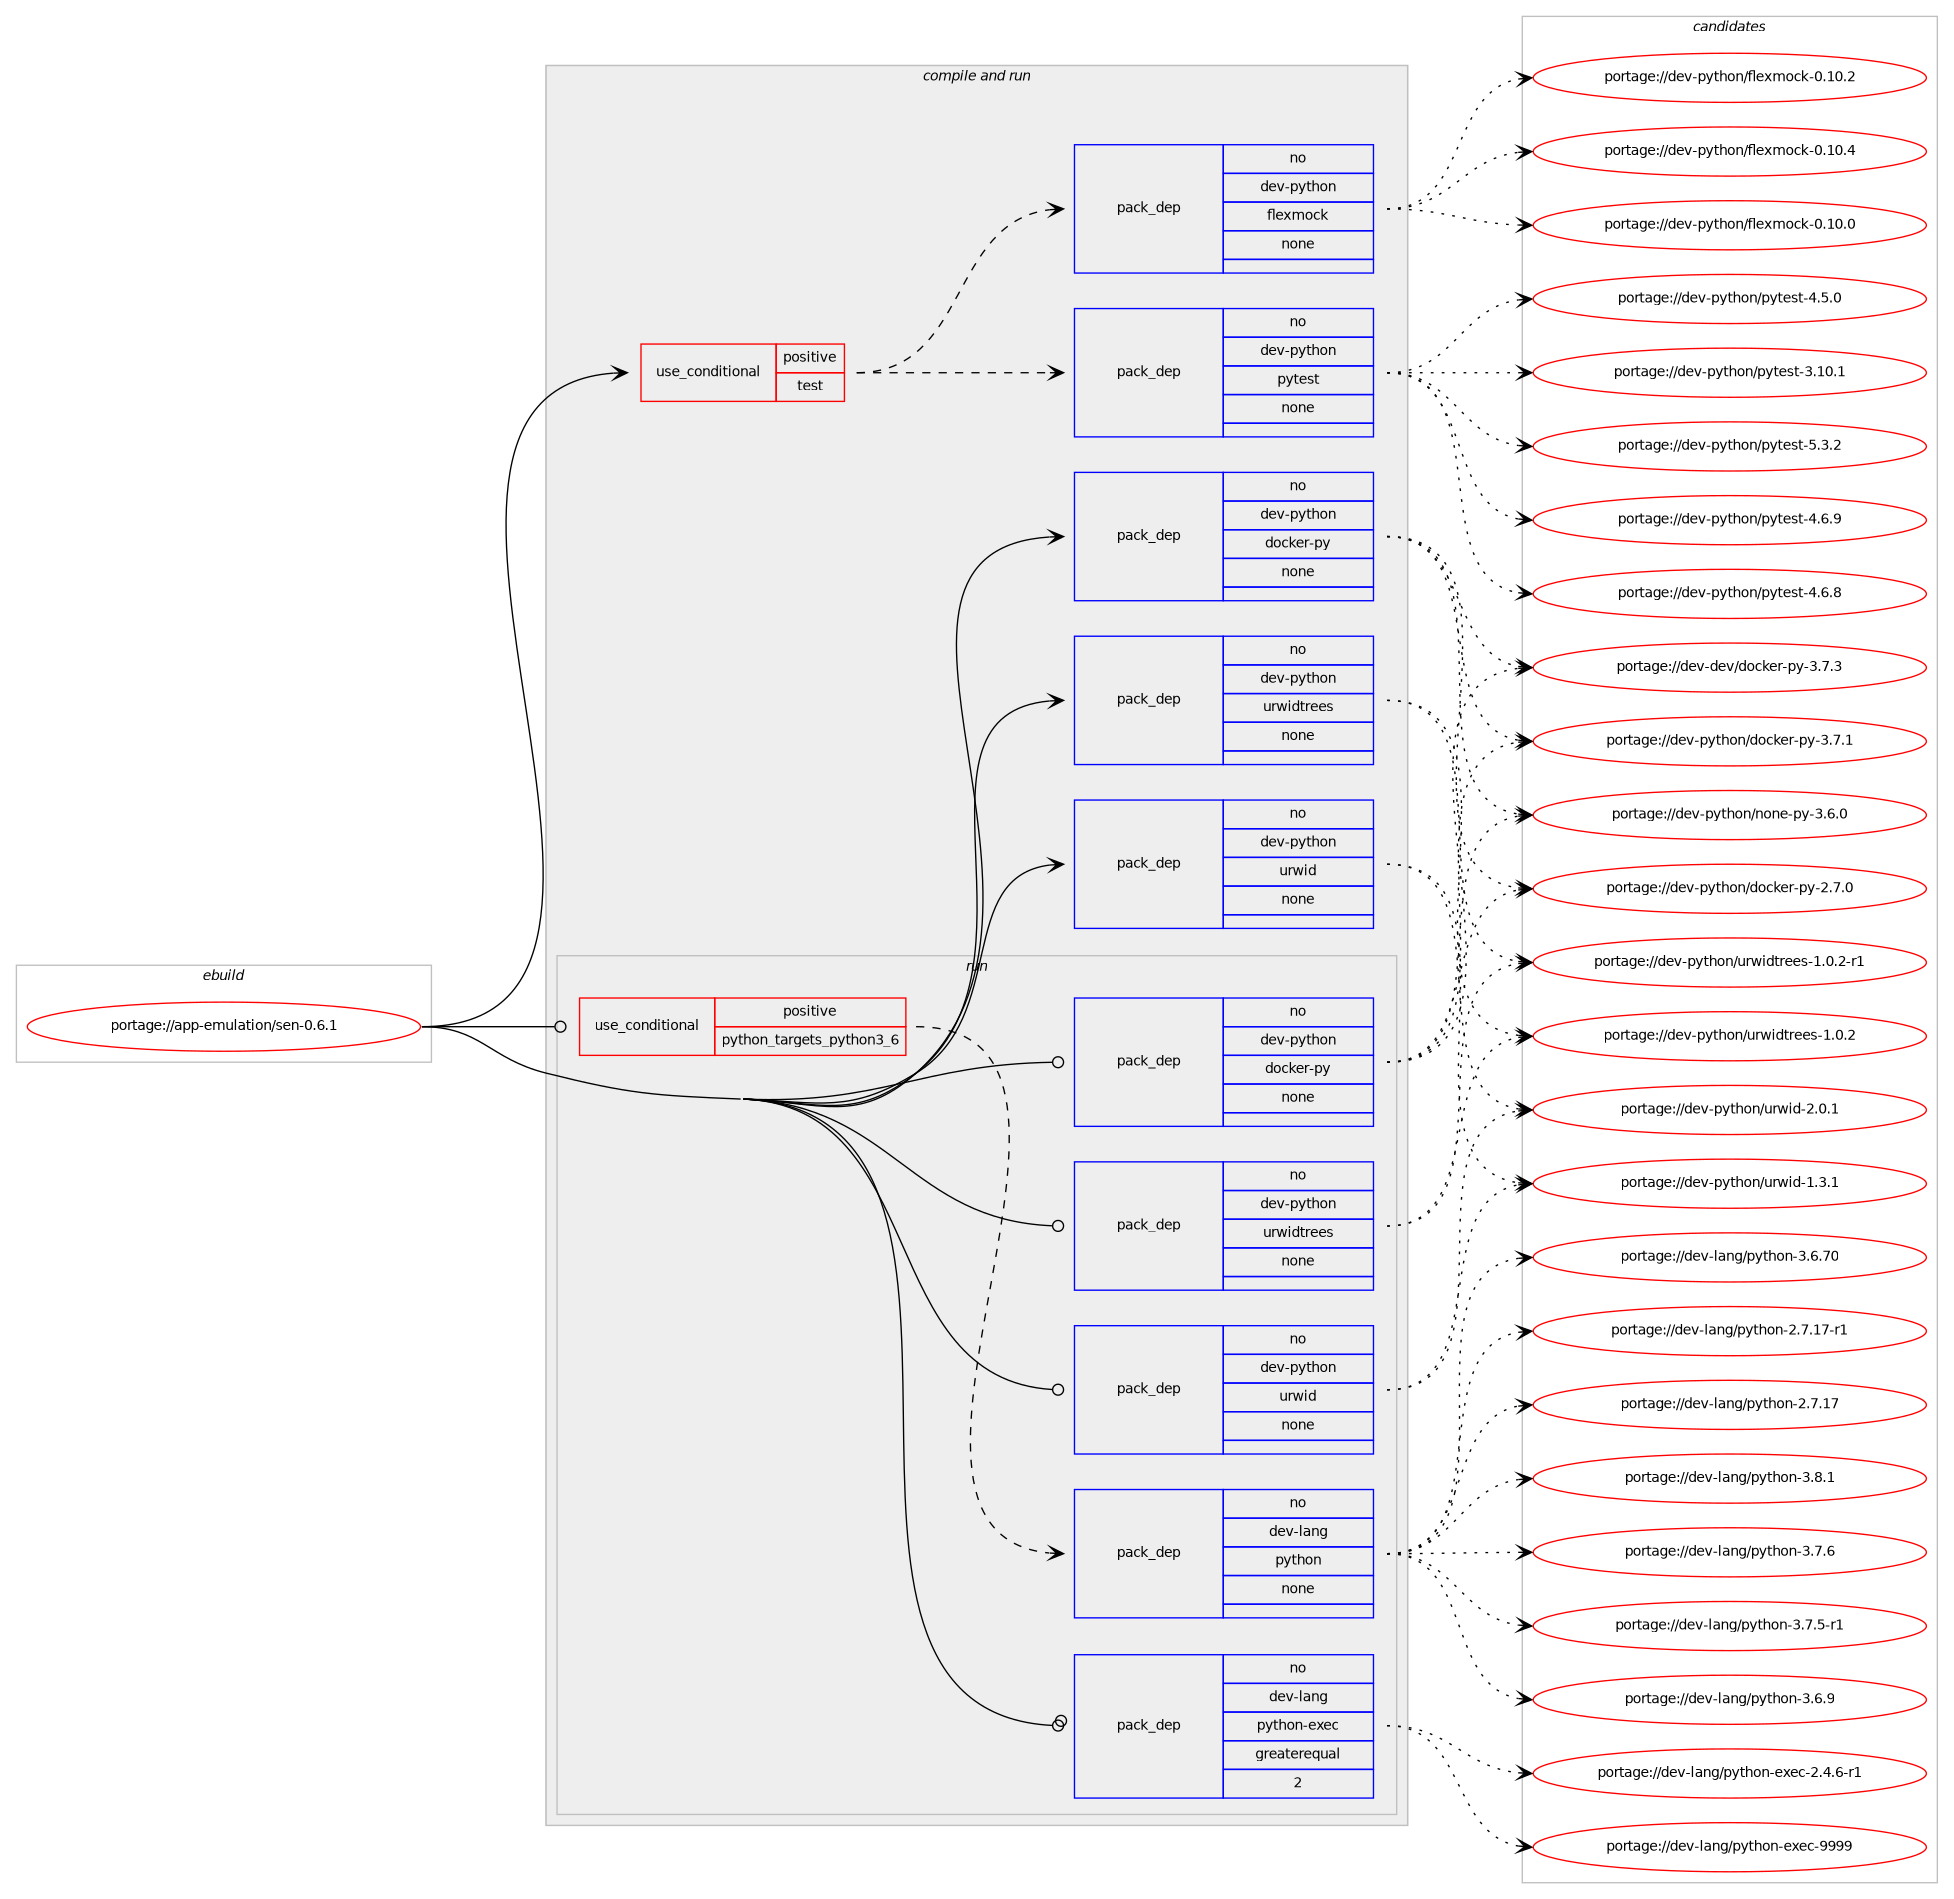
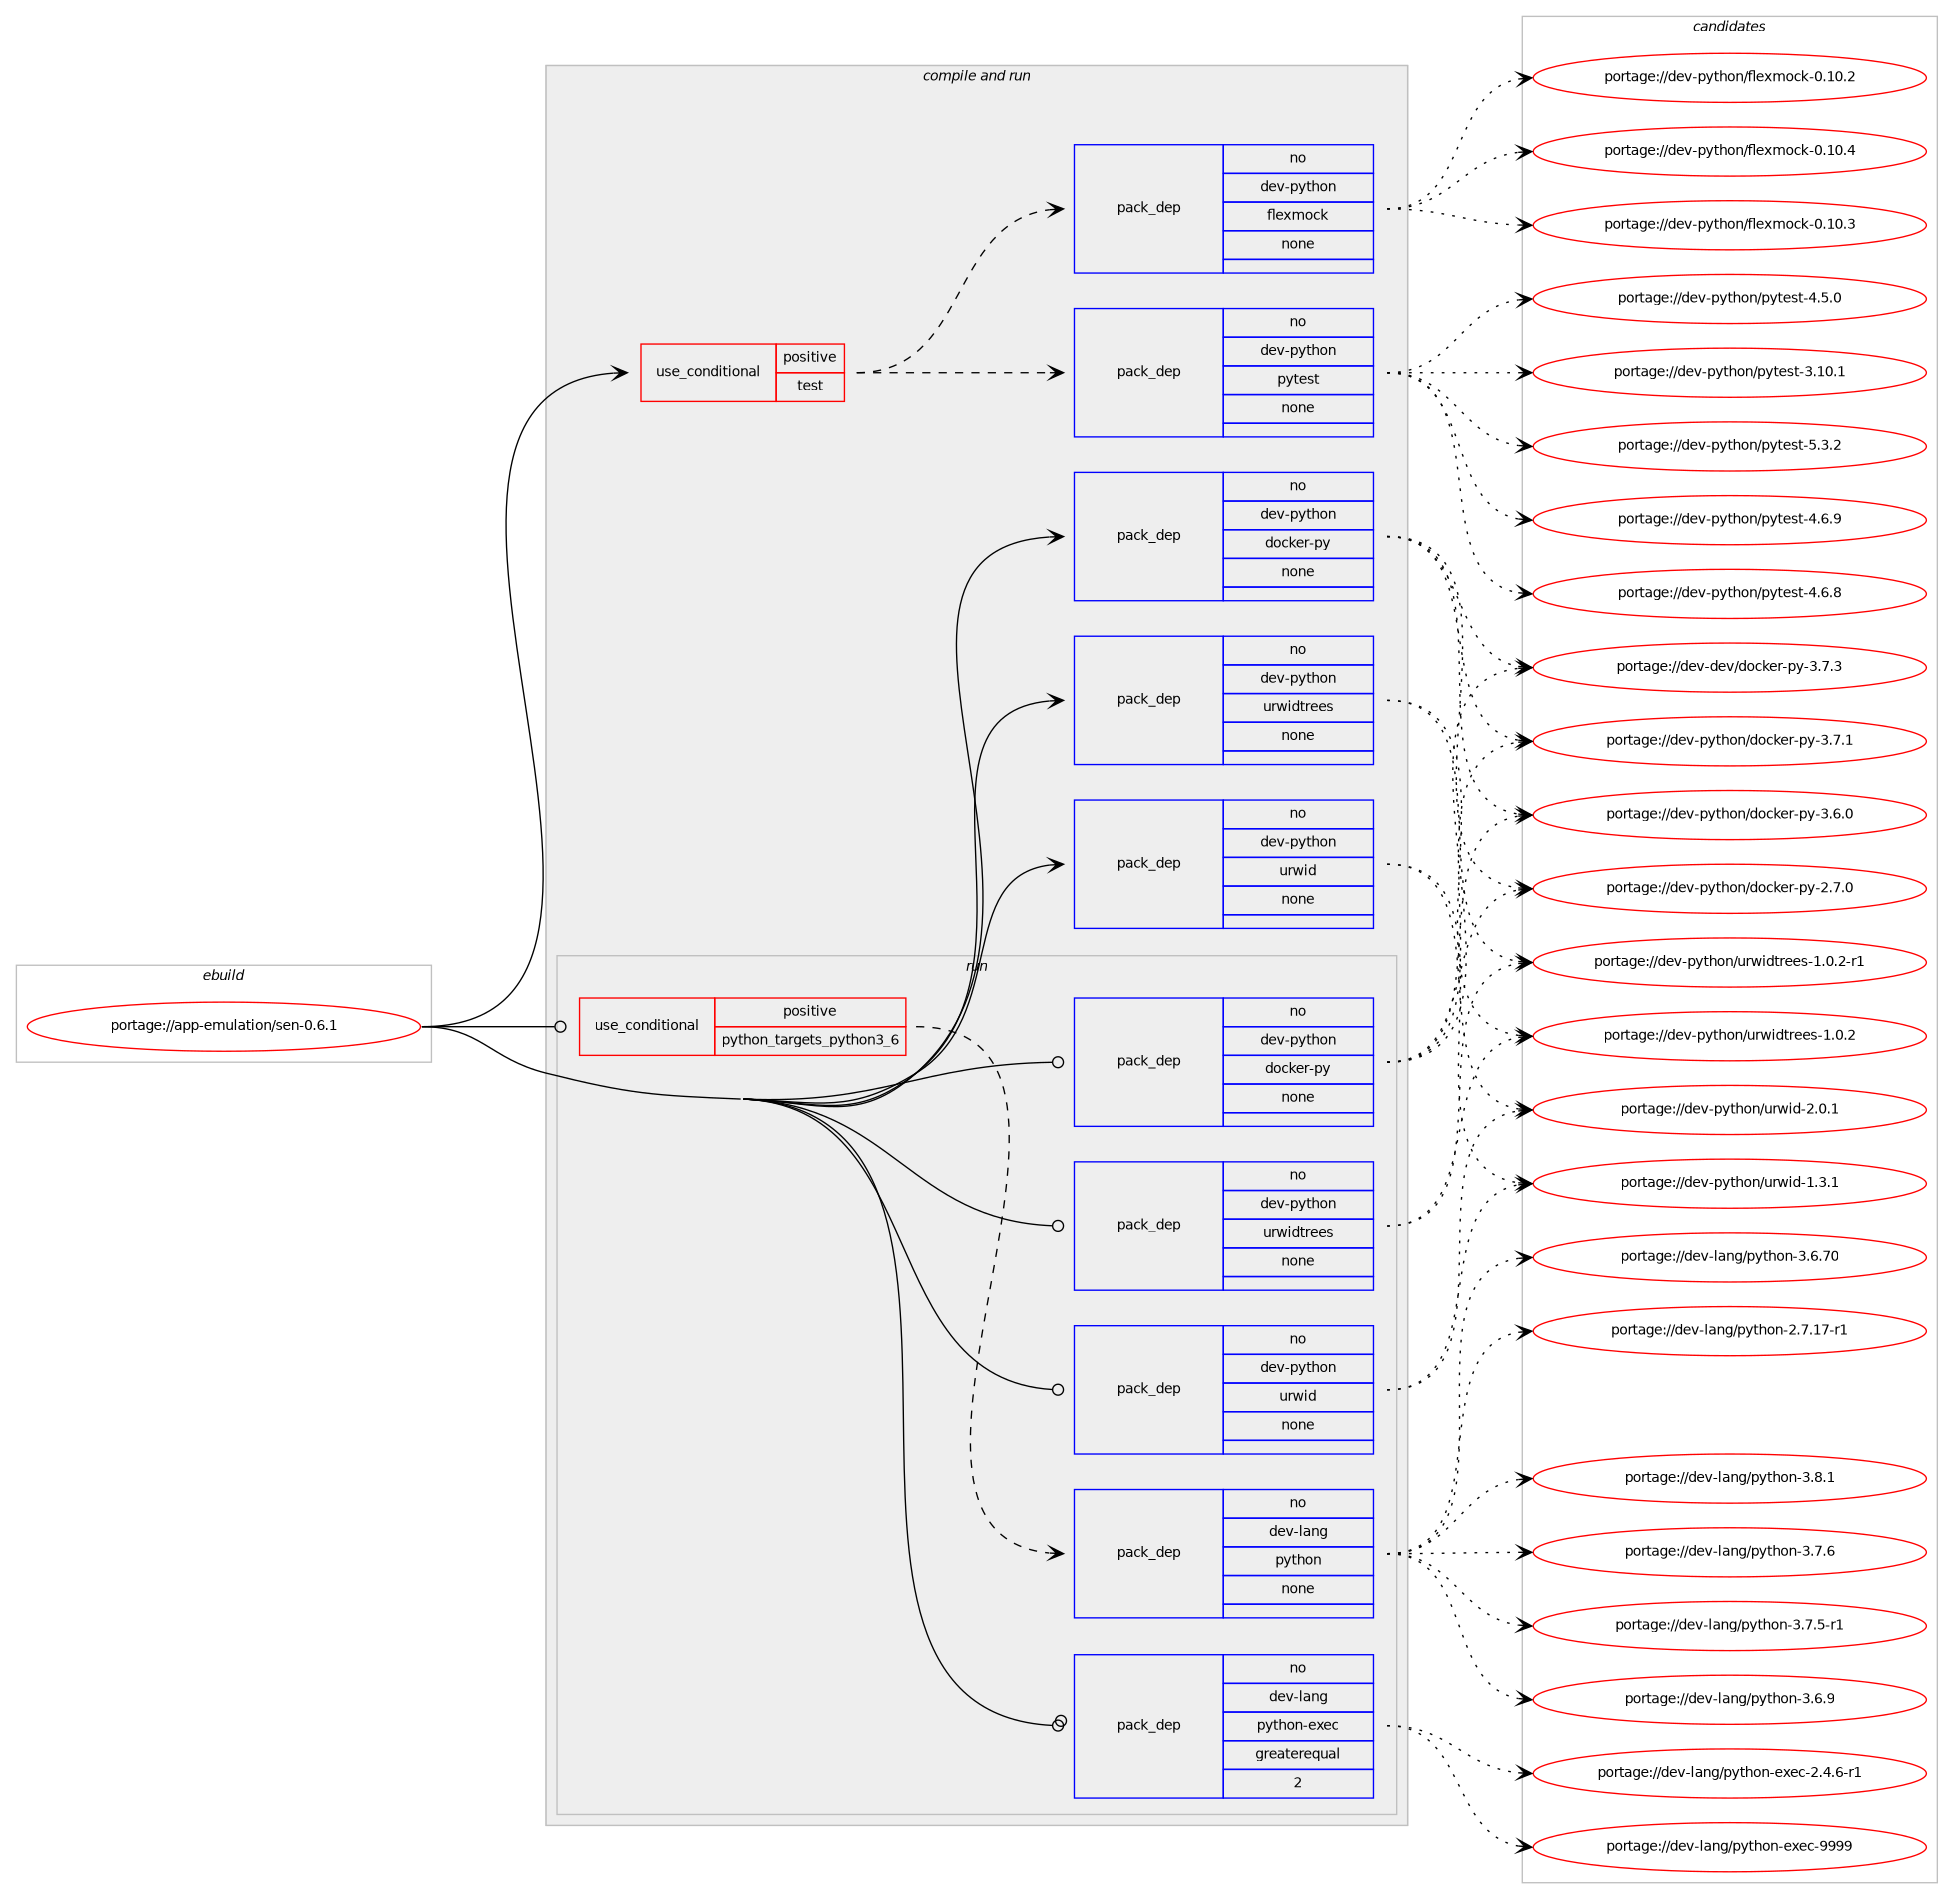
(1730, 225) -> (1730, 225)
(1730, 815) -> (1730, 815)
(1730, 1405) -> none
